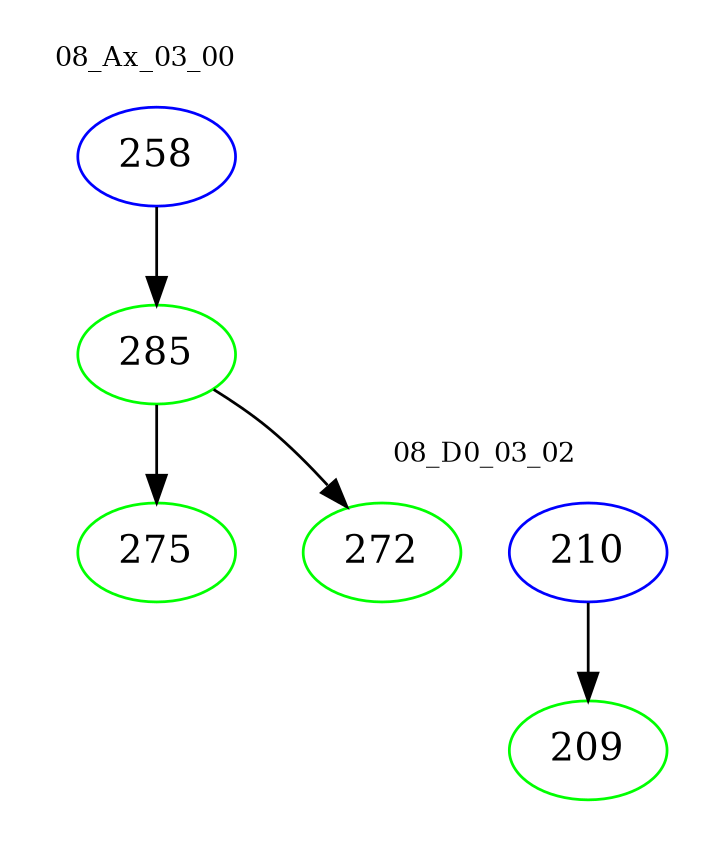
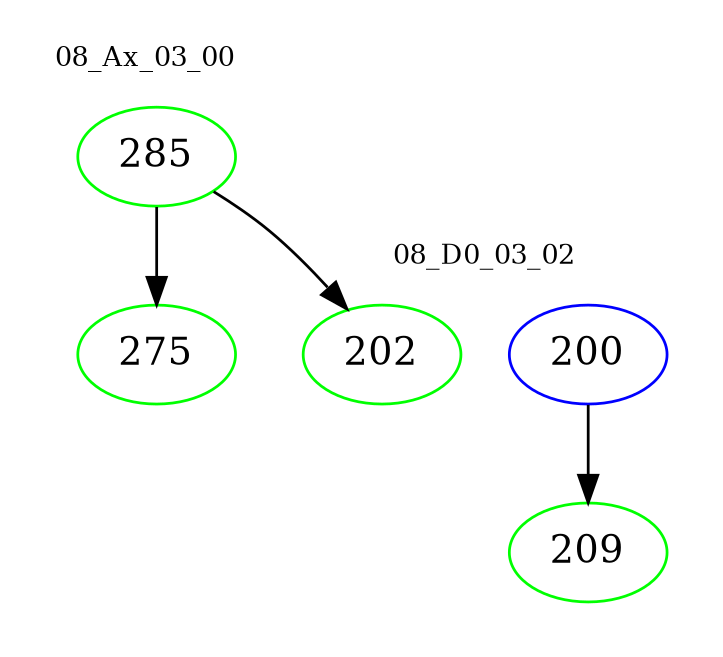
(157, 157) -> none
(382, 552) -> (382, 355)
(588, 552) -> (588, 355)
